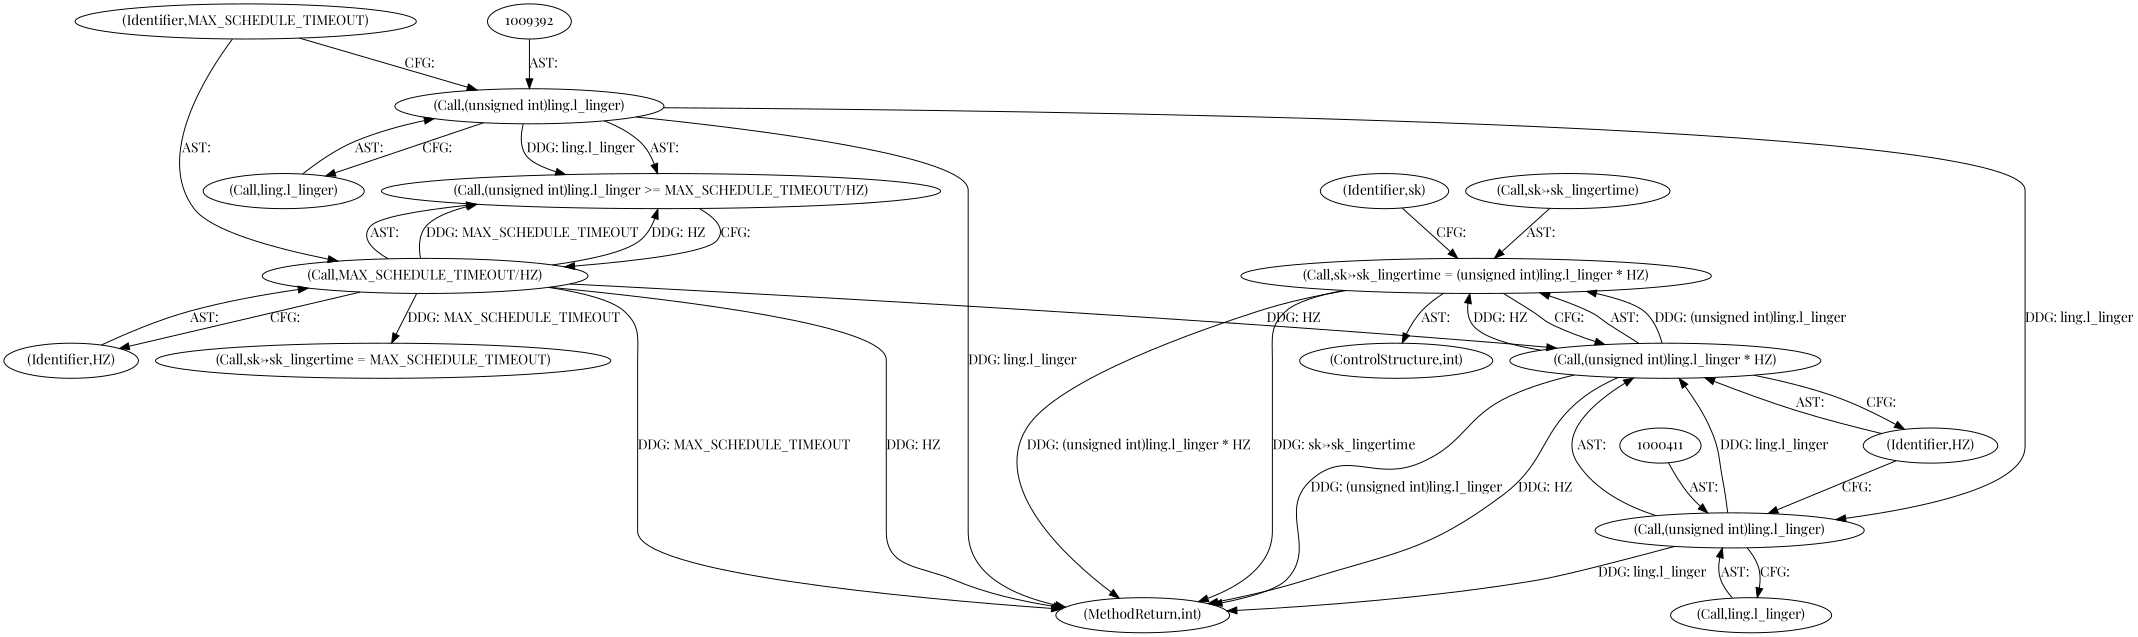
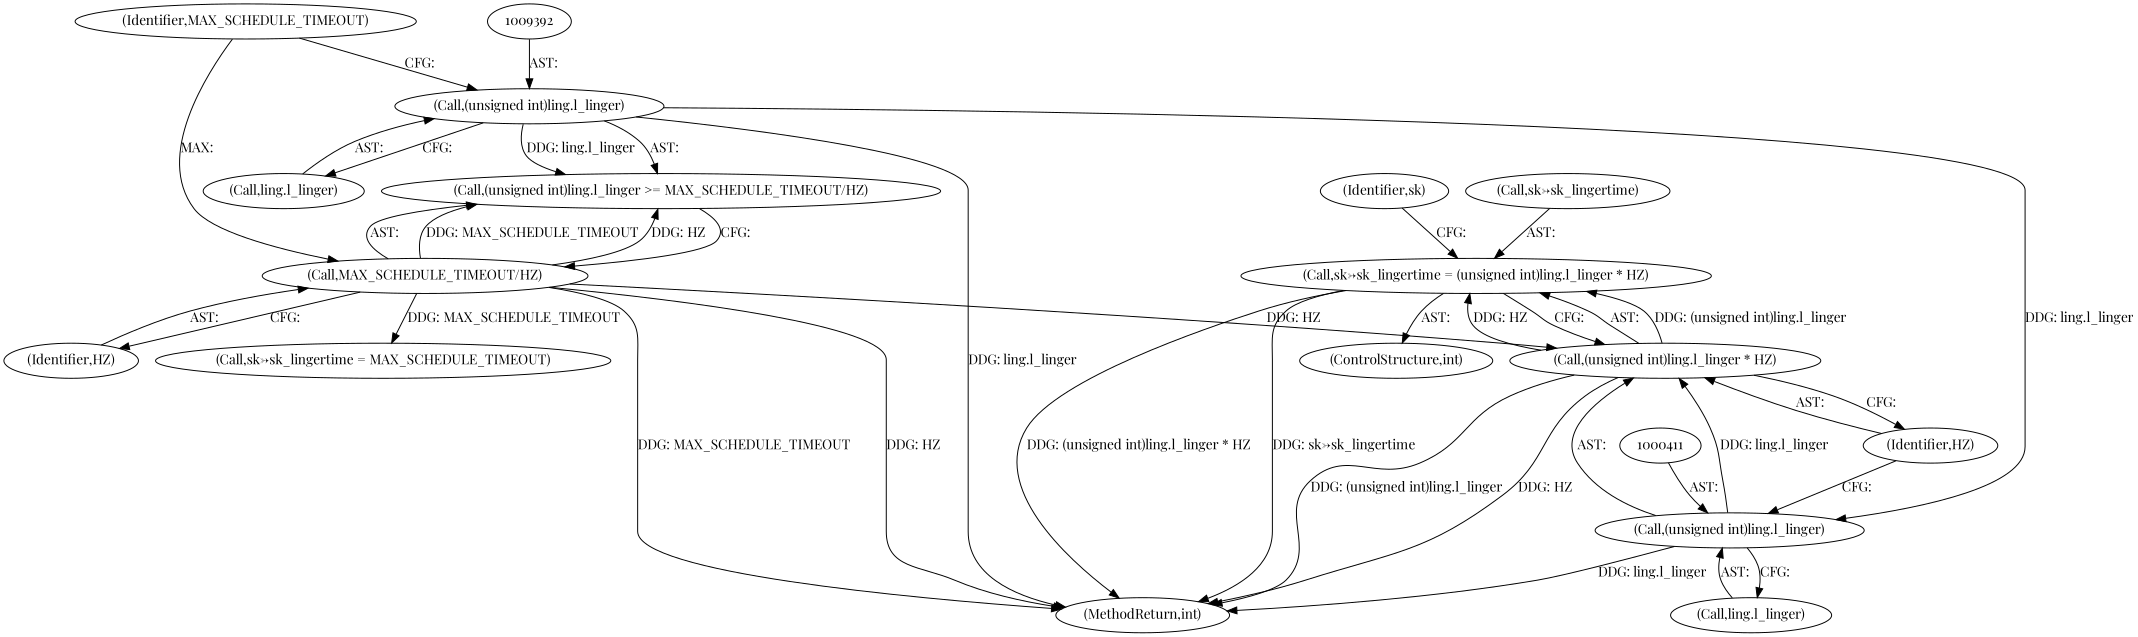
(199, 149) -> (199, 149)
